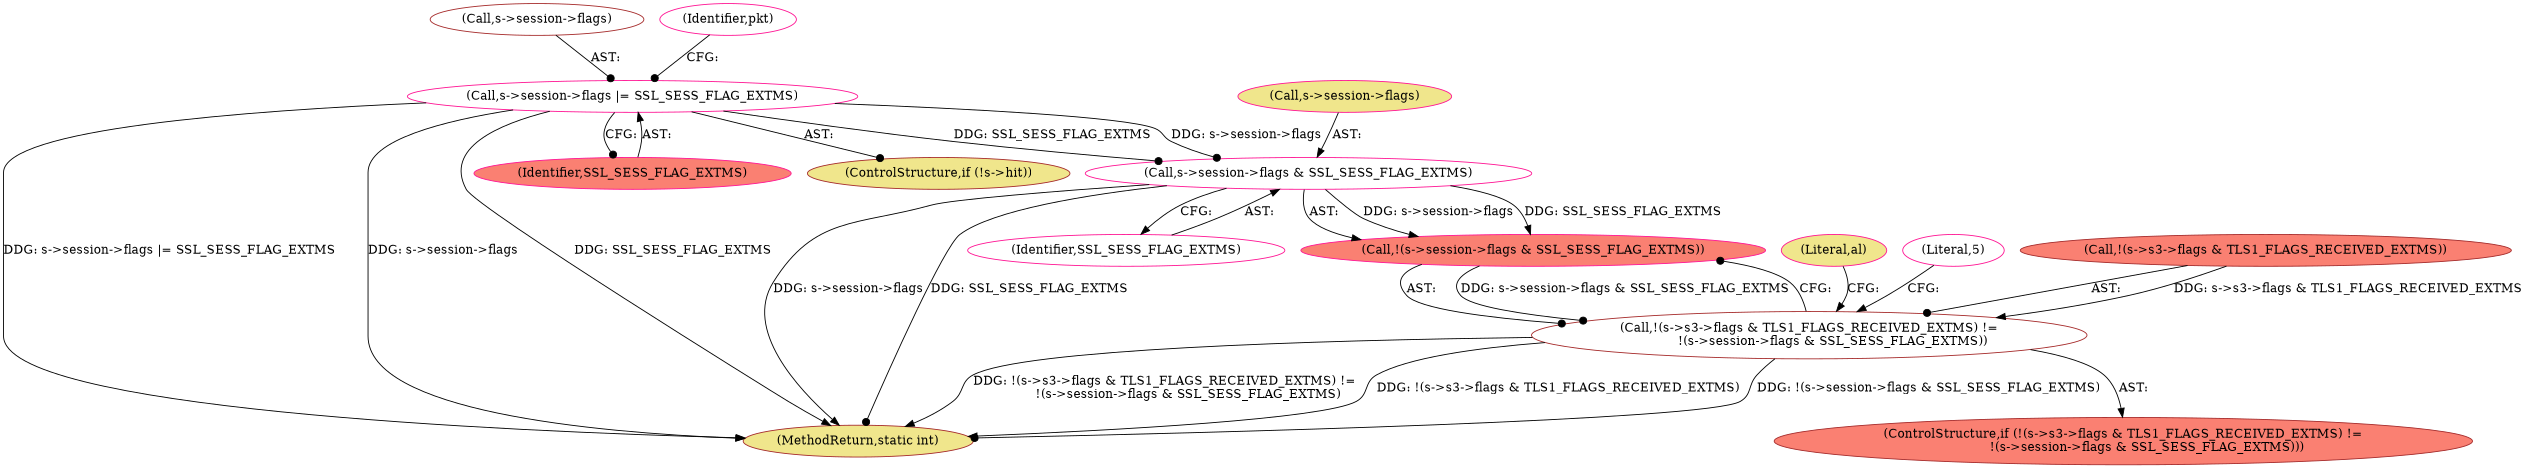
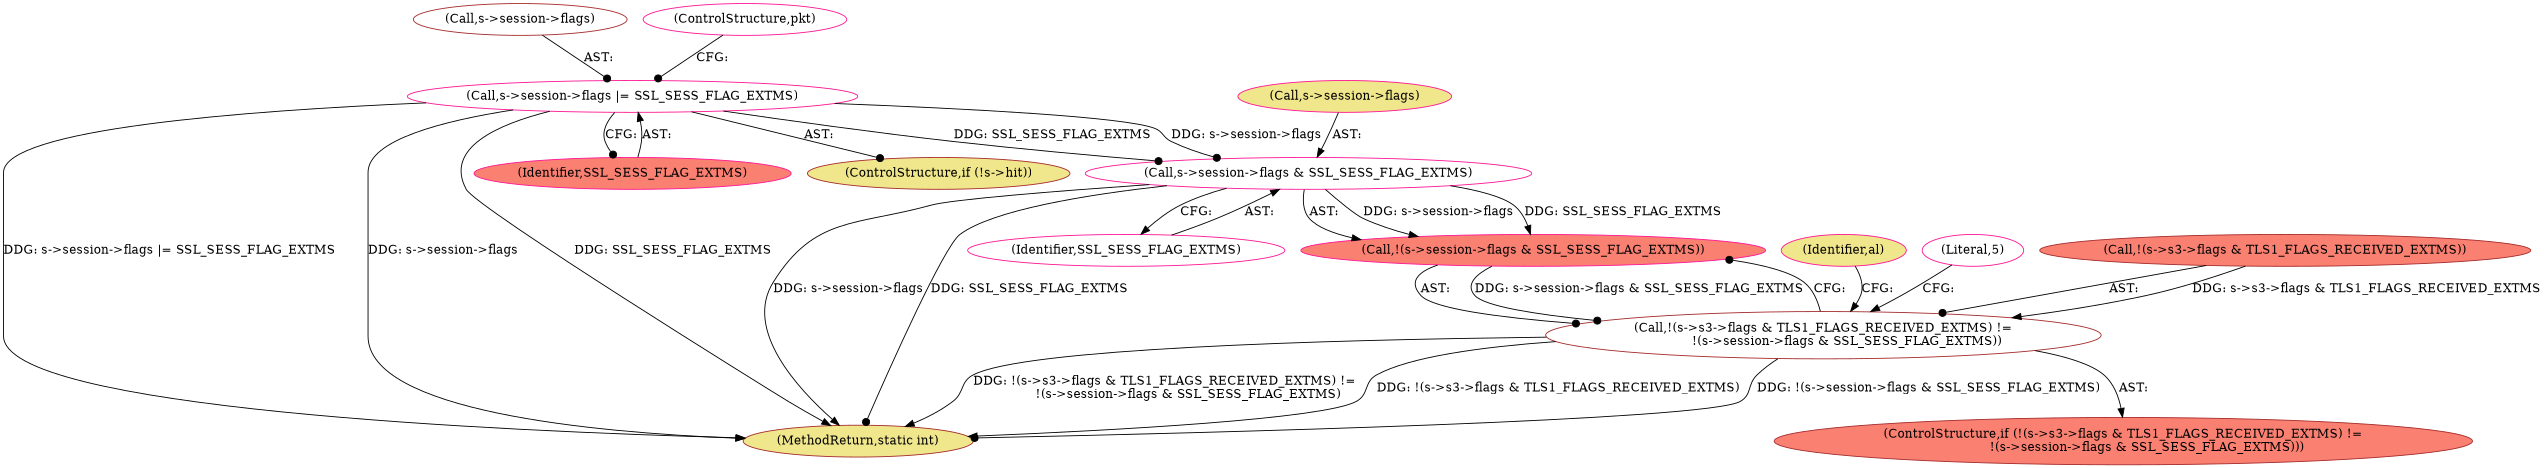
(728, 19) -> (745, 19)
(1834, 250) -> (1844, 250)
